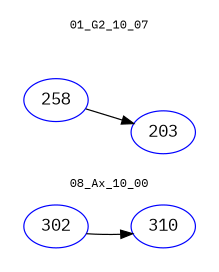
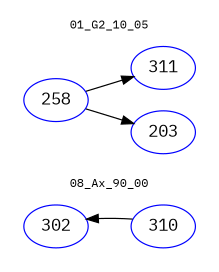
(110, 26) -> (110, 26)
none -> (163, 68)
(110, 184) -> (110, 184)
(104, 234) -> (116, 218)
